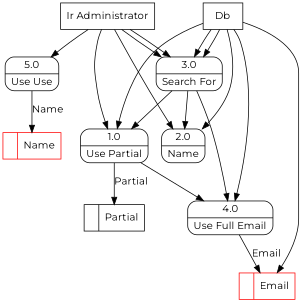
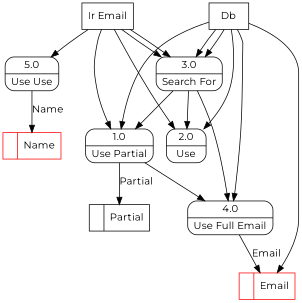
(108, 16) -> (108, 16)
(183, 154) -> (186, 154)
